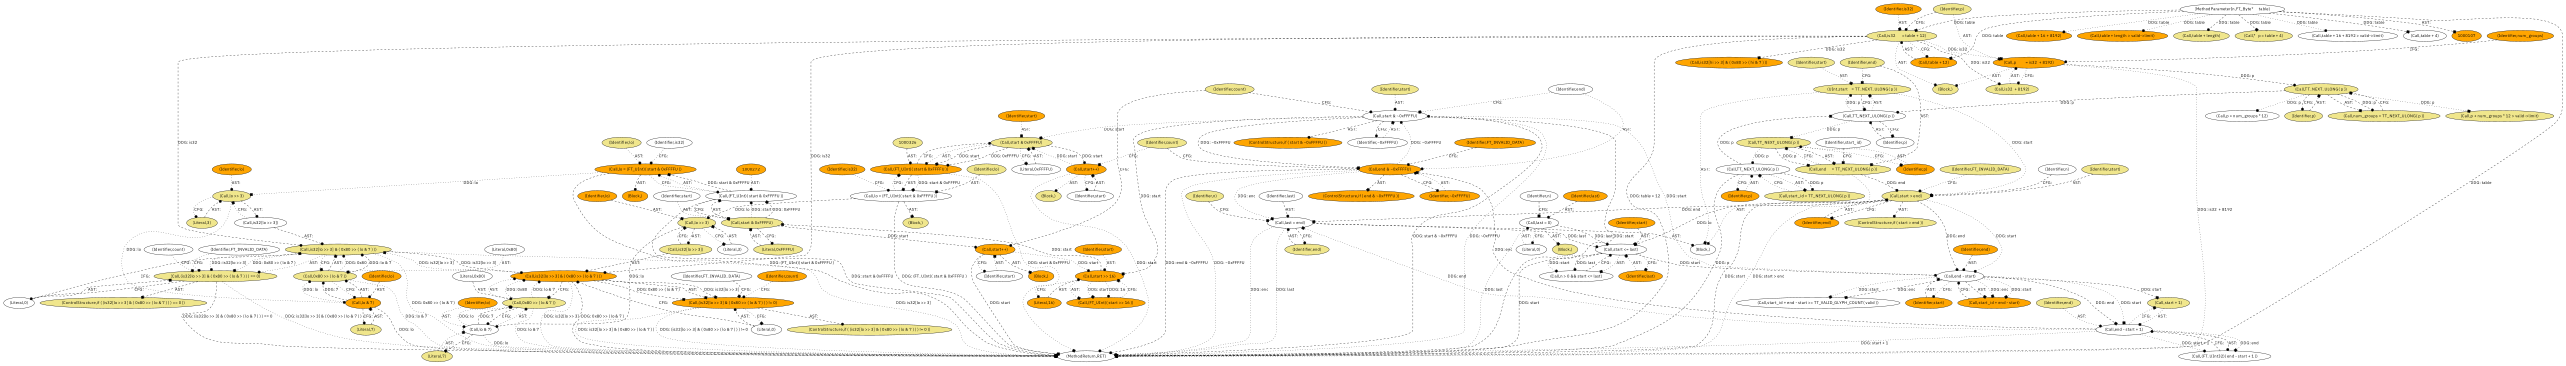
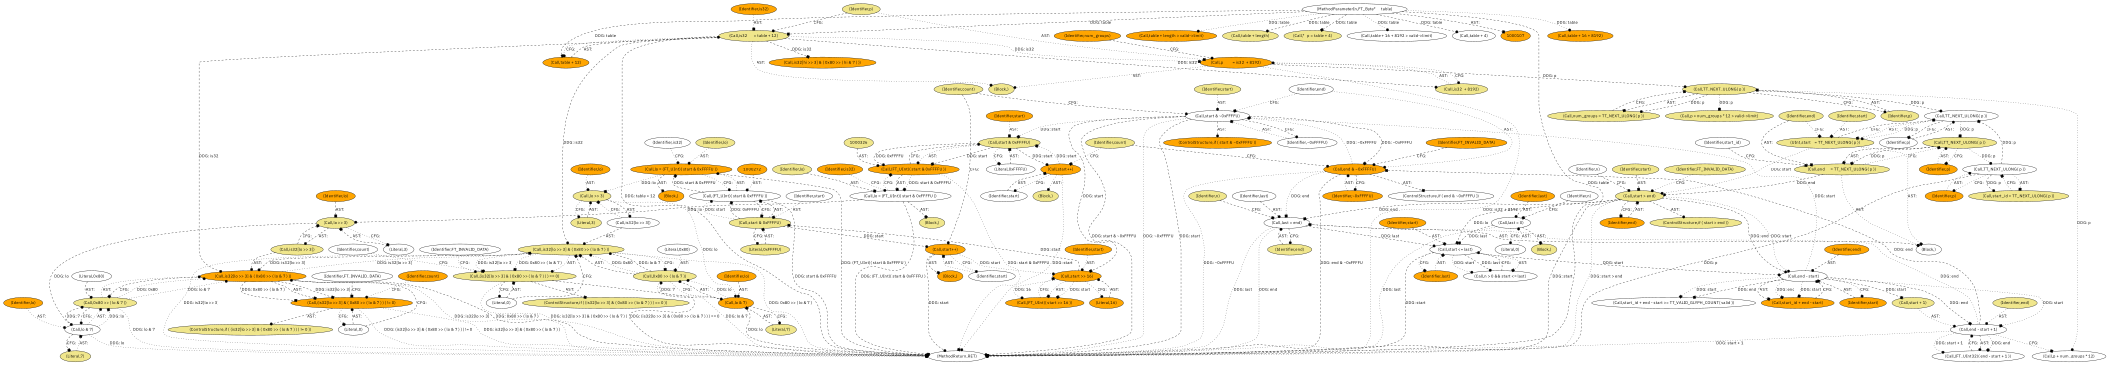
(2338, 21) -> (1416, 23)
(1361, 196) -> (1441, 196)
(2140, 315) -> (2022, 342)
